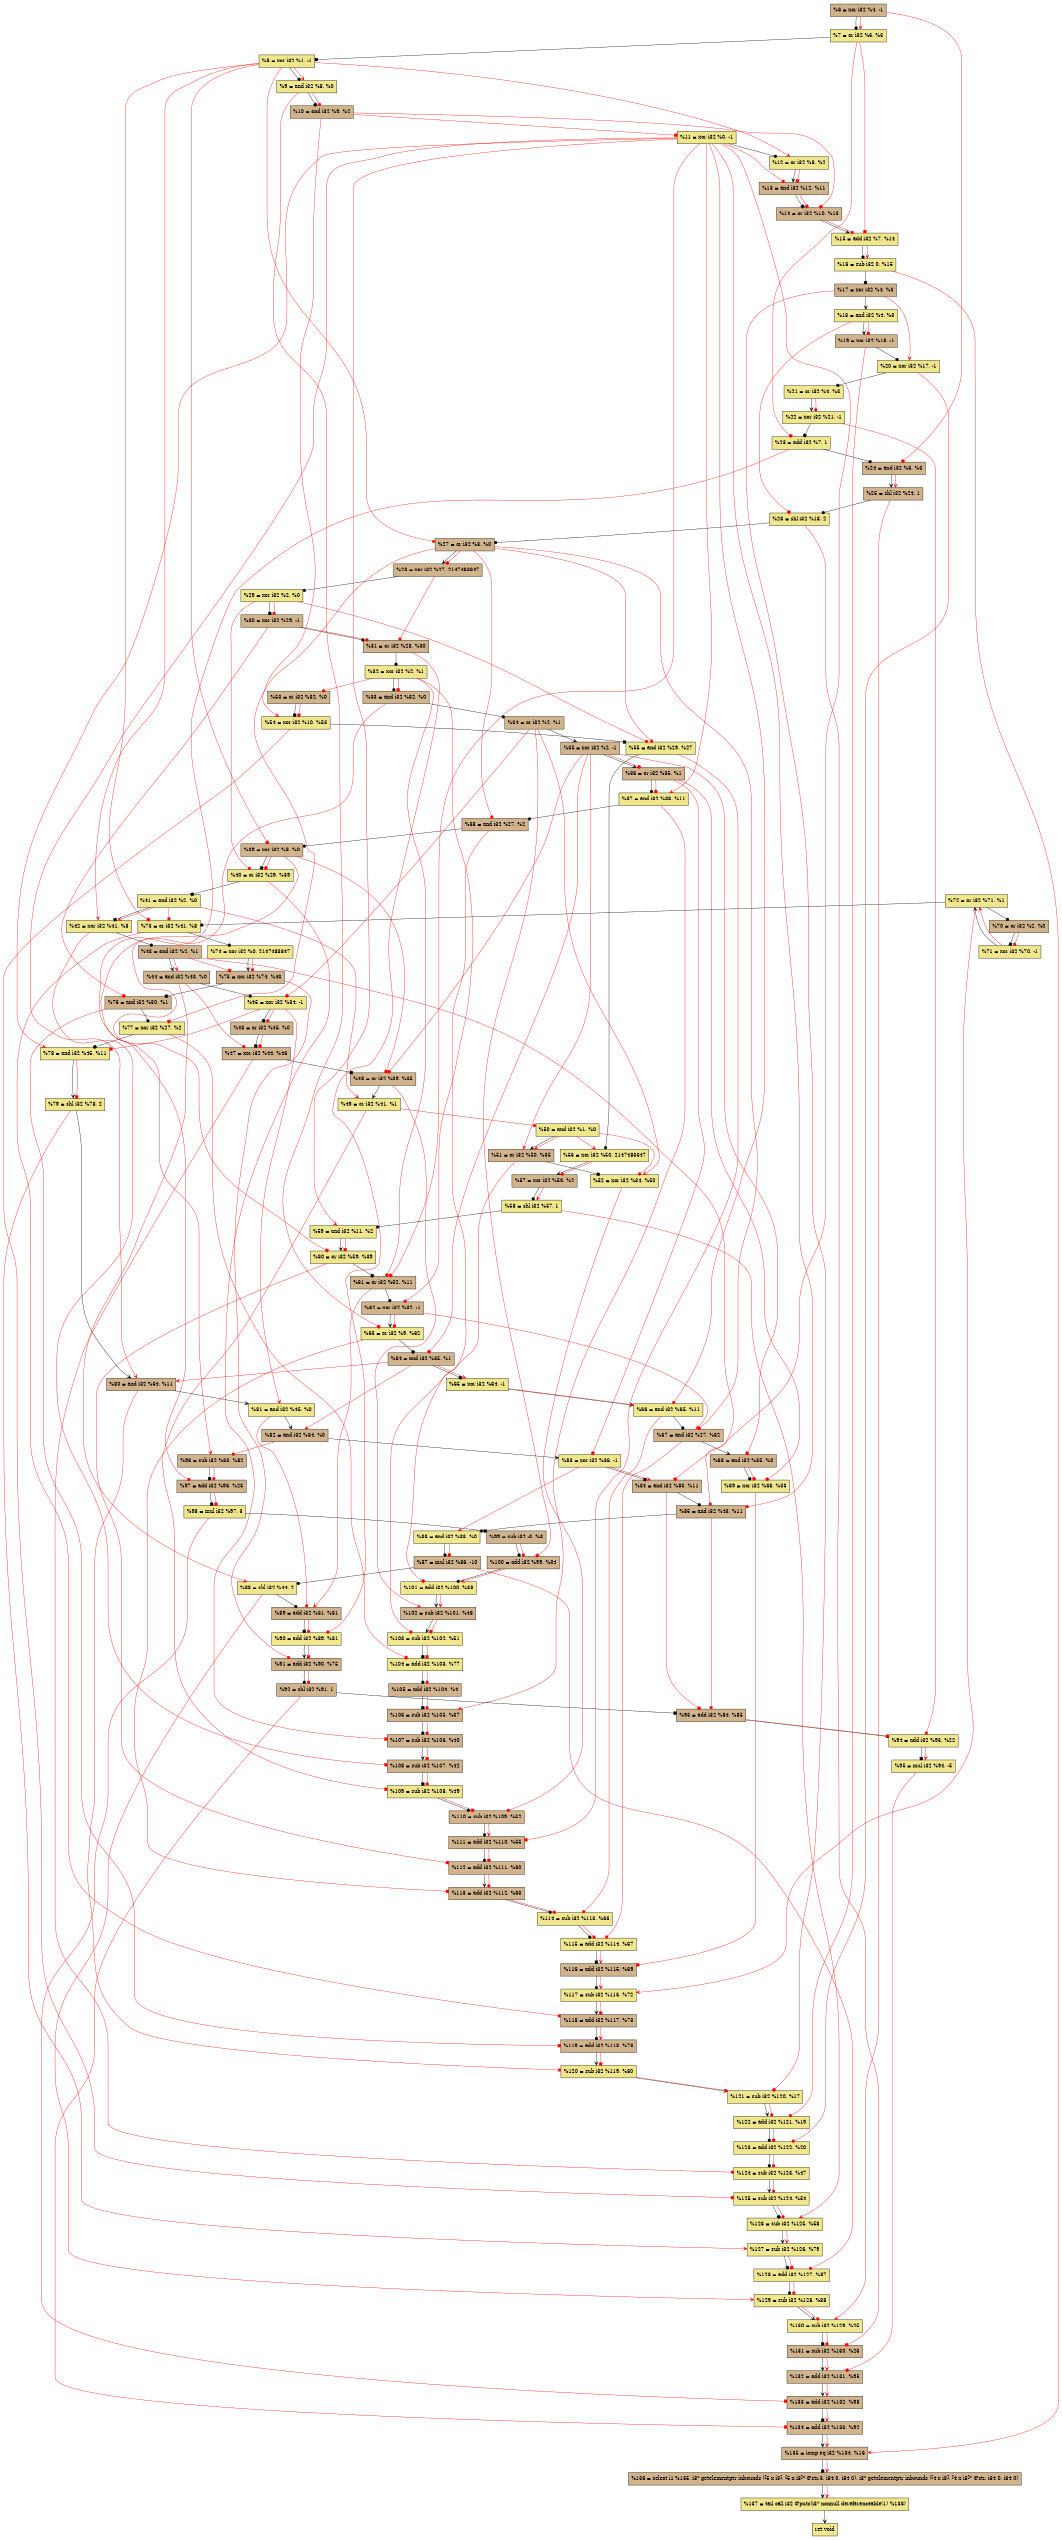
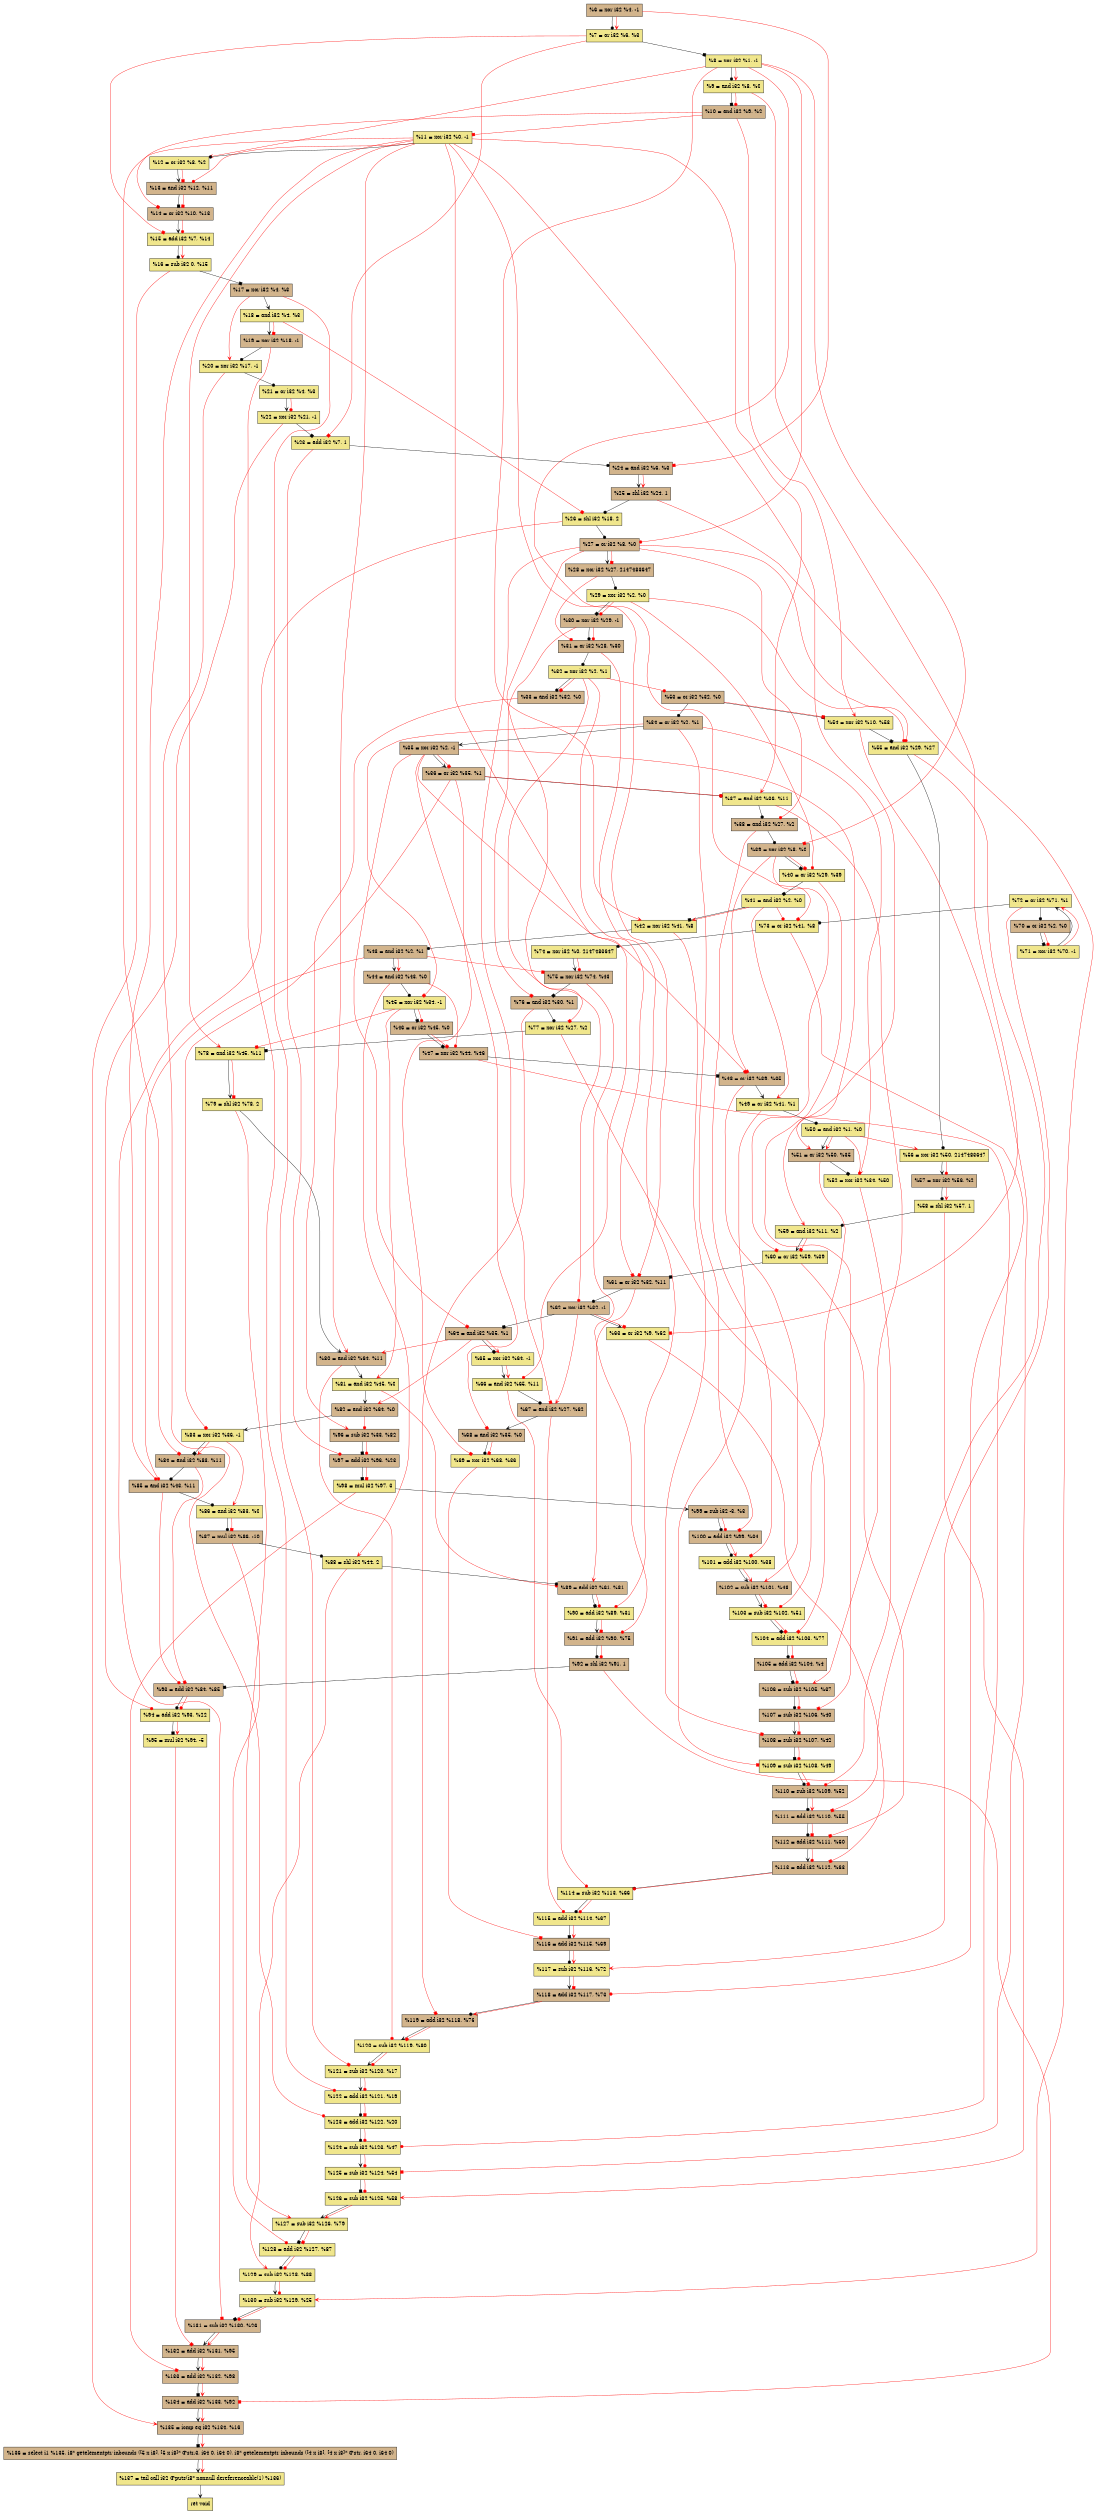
(466, 710) -> (685, 708)
(467, 1117) -> (793, 1114)
(404, 1344) -> (531, 1320)
(359, 1519) -> (540, 1499)
